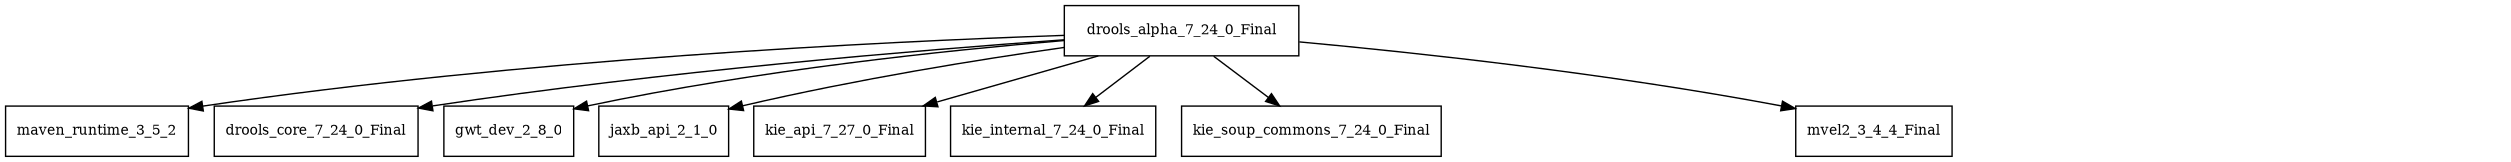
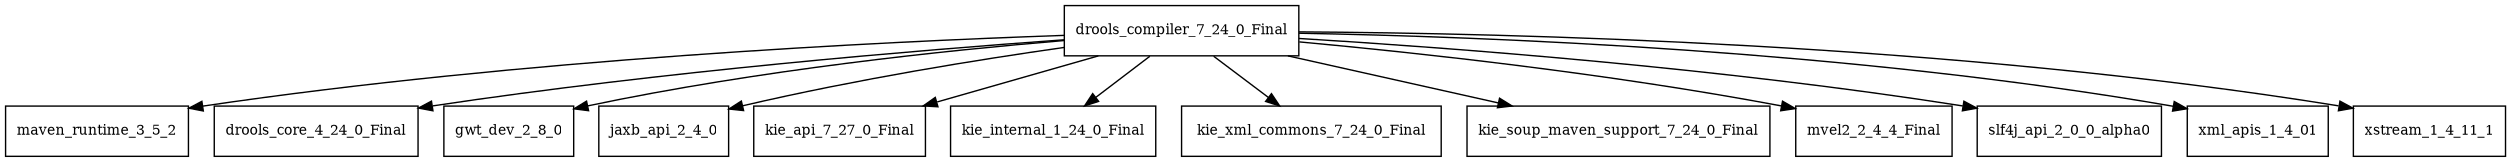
(1182, 31) -> (1182, 31)
(316, 131) -> (316, 131)
(664, 131) -> (664, 131)
(1053, 131) -> (1053, 131)
(1311, 131) -> (1311, 131)
none -> (1618, 131)
(1874, 131) -> (1874, 131)
none -> (2069, 131)
none -> (2258, 131)
none -> (2429, 131)
